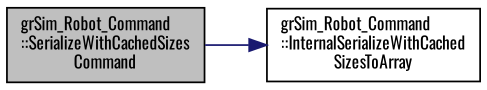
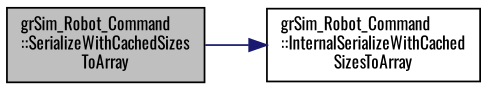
(106, 45) -> (106, 45)
